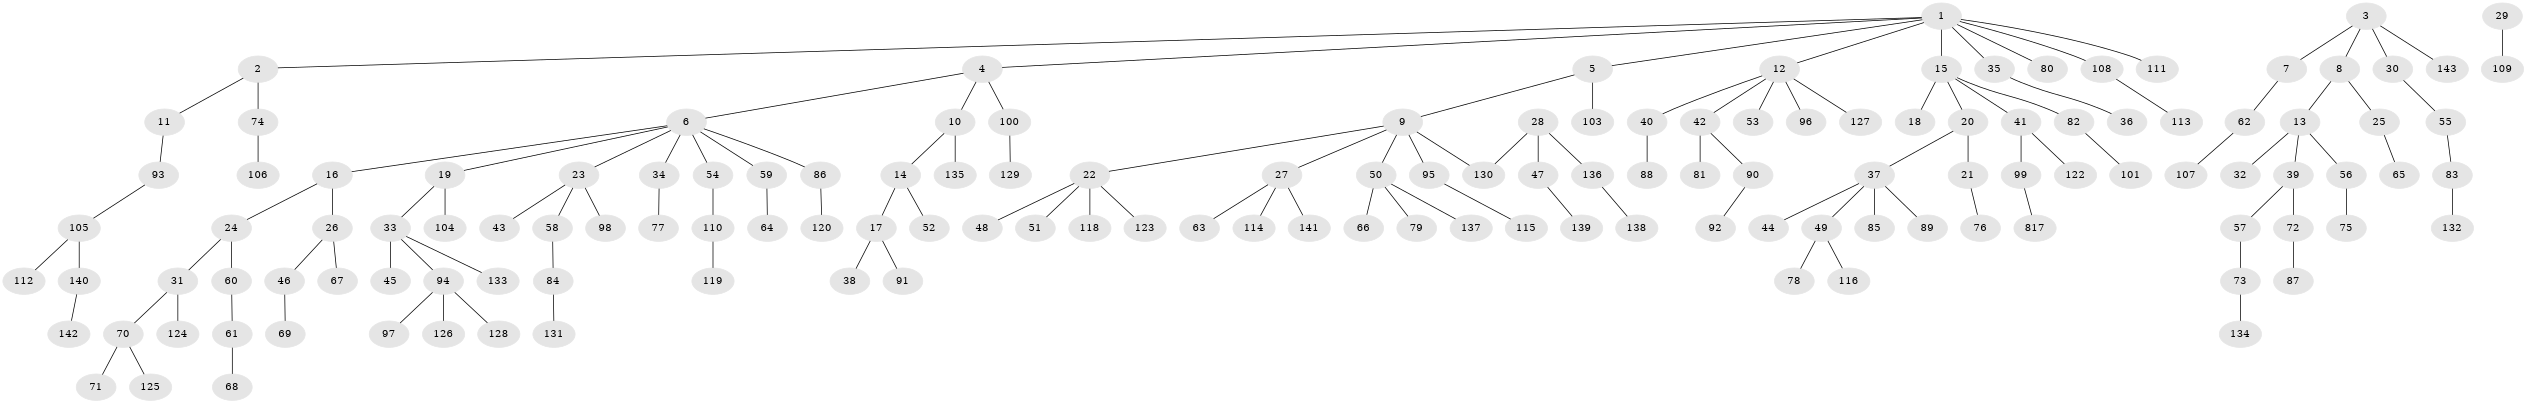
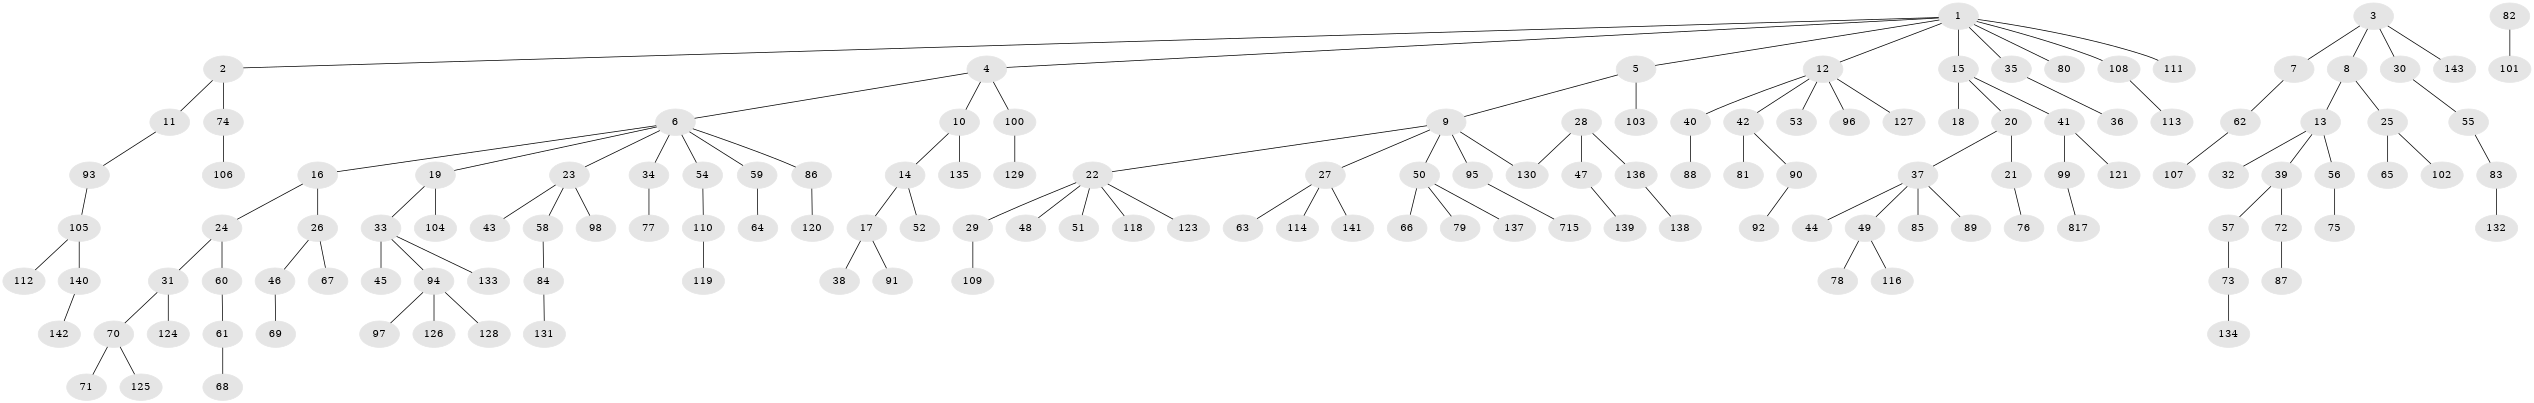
(2008, 96) -> none
(2076, 175) -> (2119, 175)
none -> (2442, 175)
none -> (1032, 201)
(1526, 228) -> (1570, 228)
